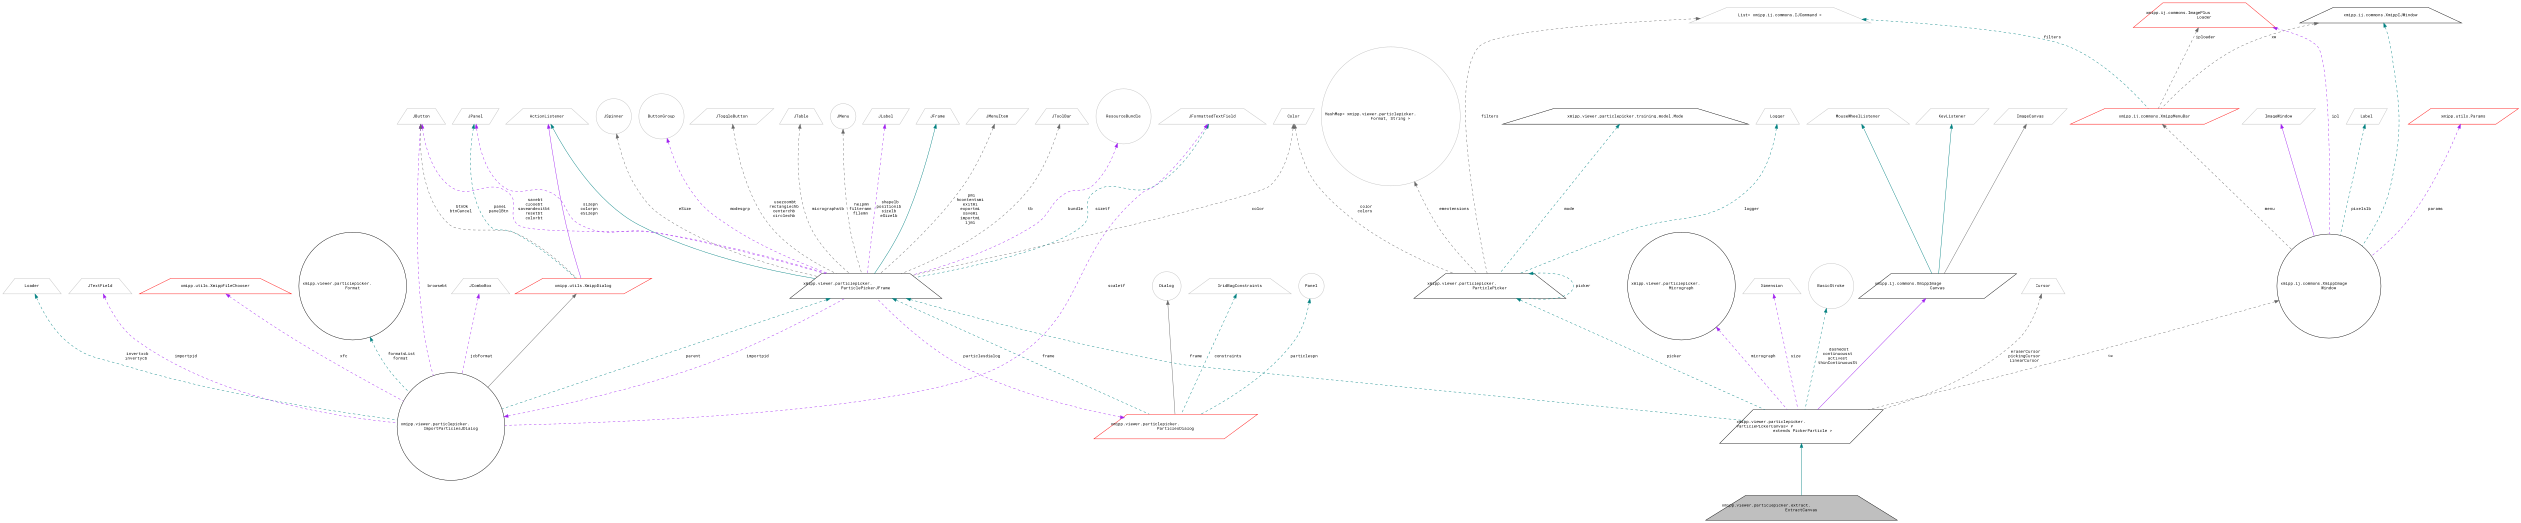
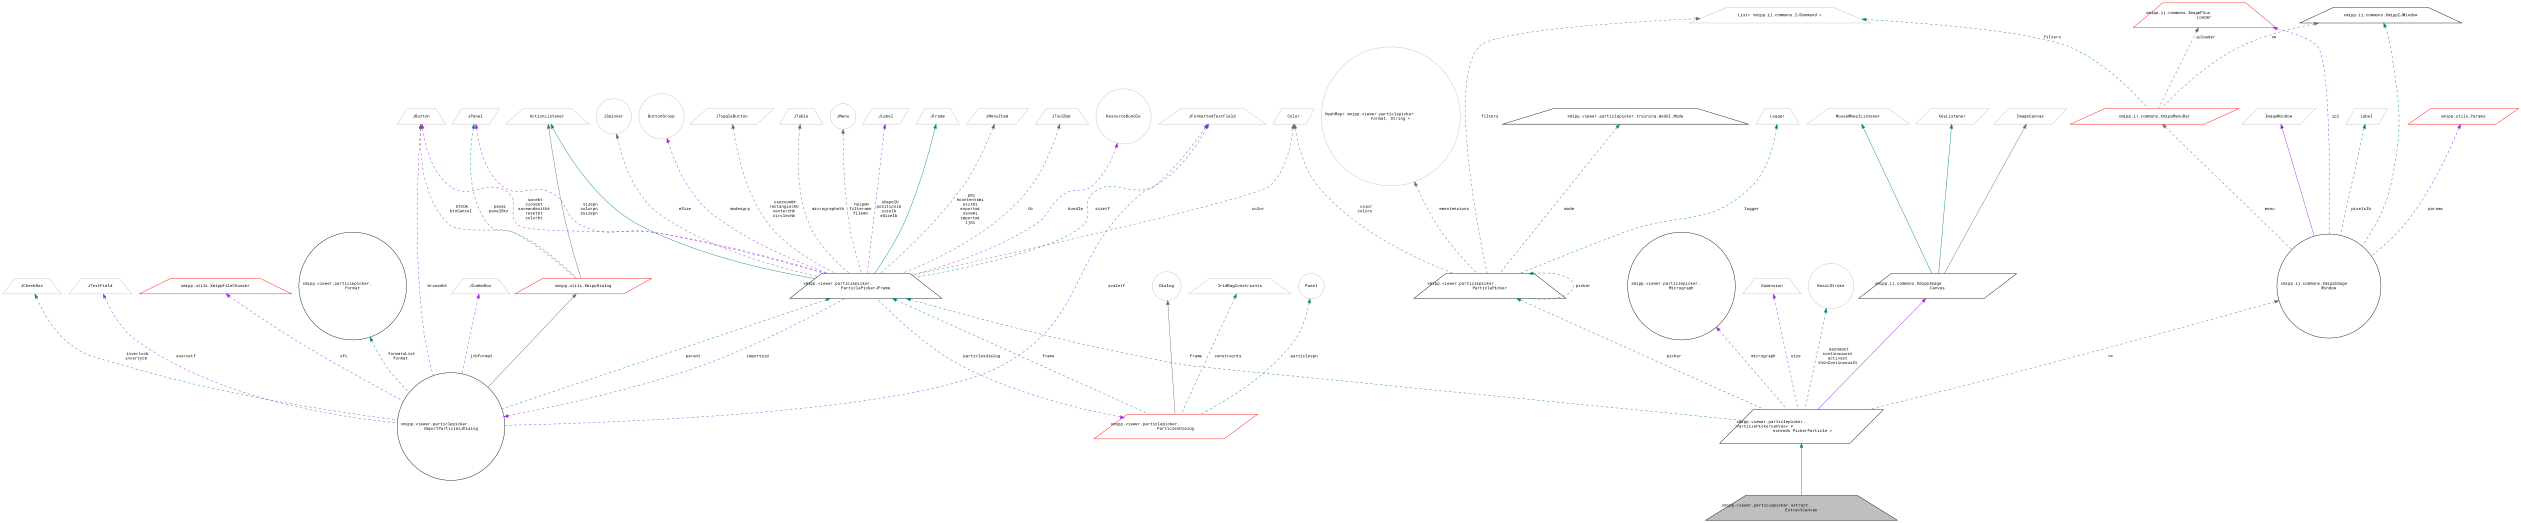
(562, 208) -> (562, 208)
(32, 286) -> (32, 286)
(2043, 286) -> none
(185, 356) -> (185, 356)
